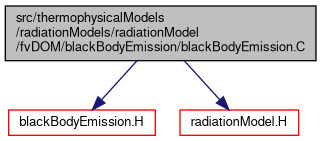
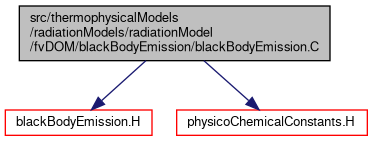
(239, 123) -> (272, 123)
